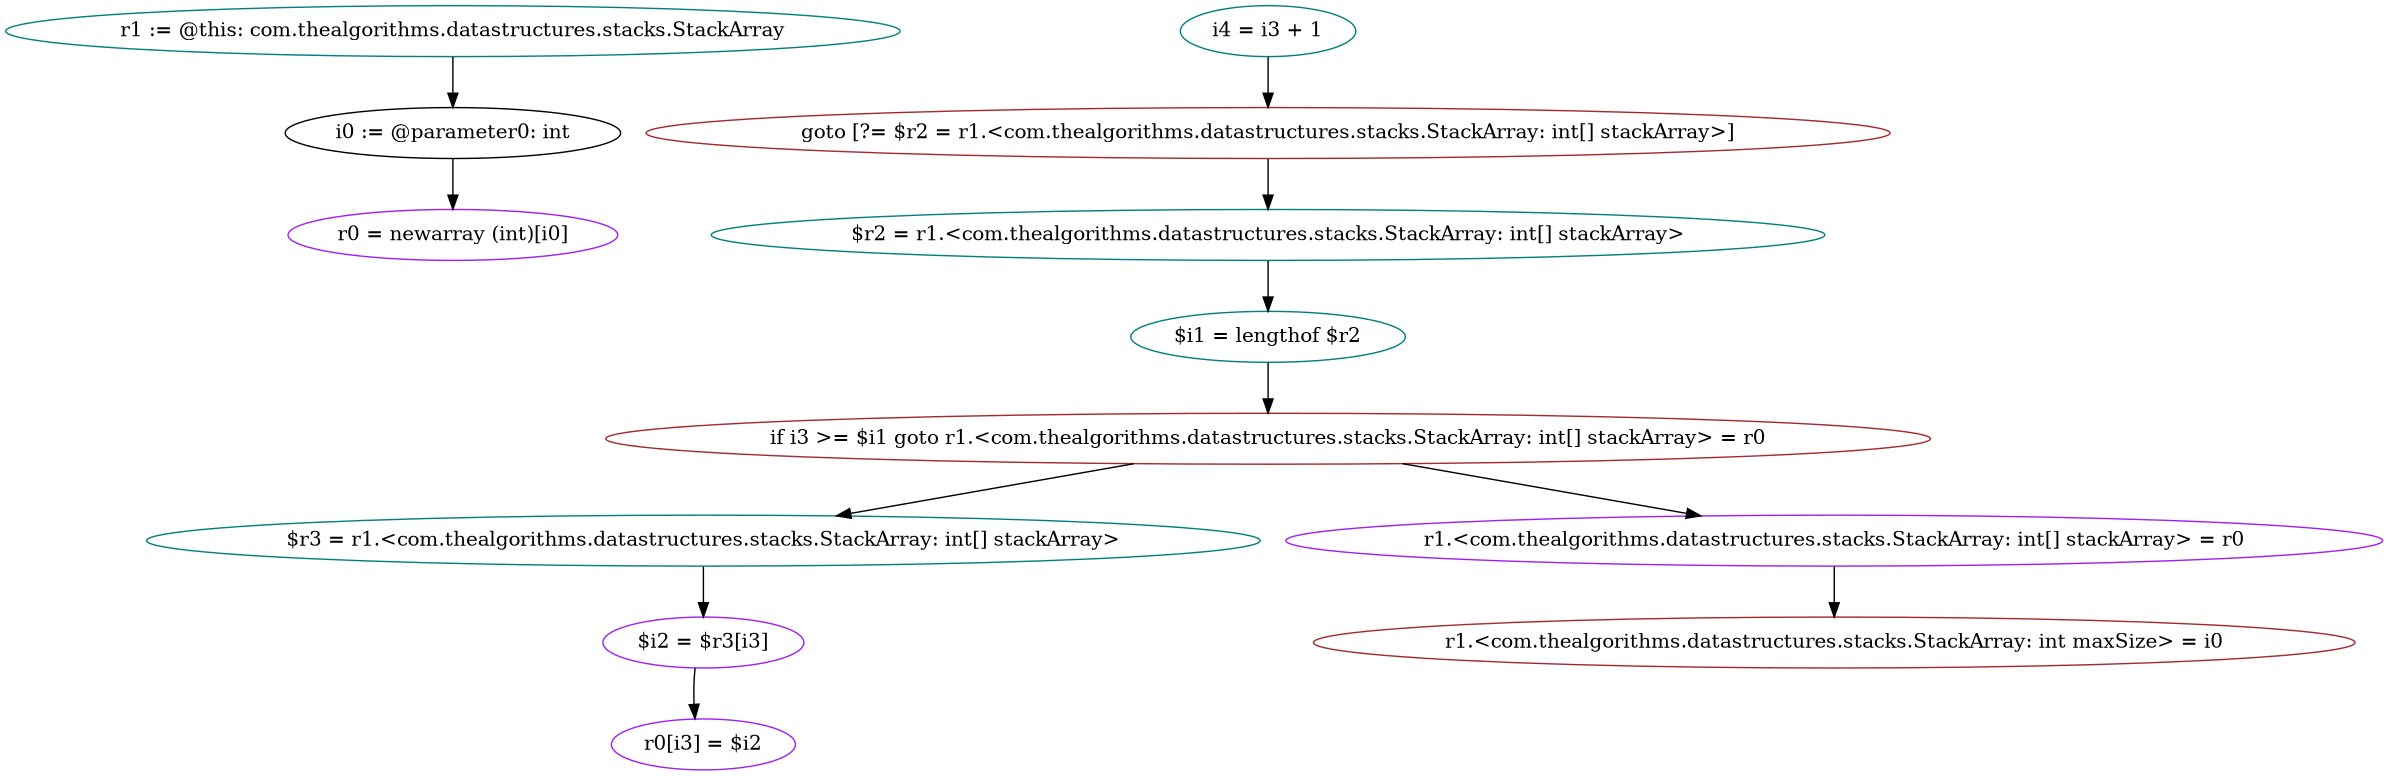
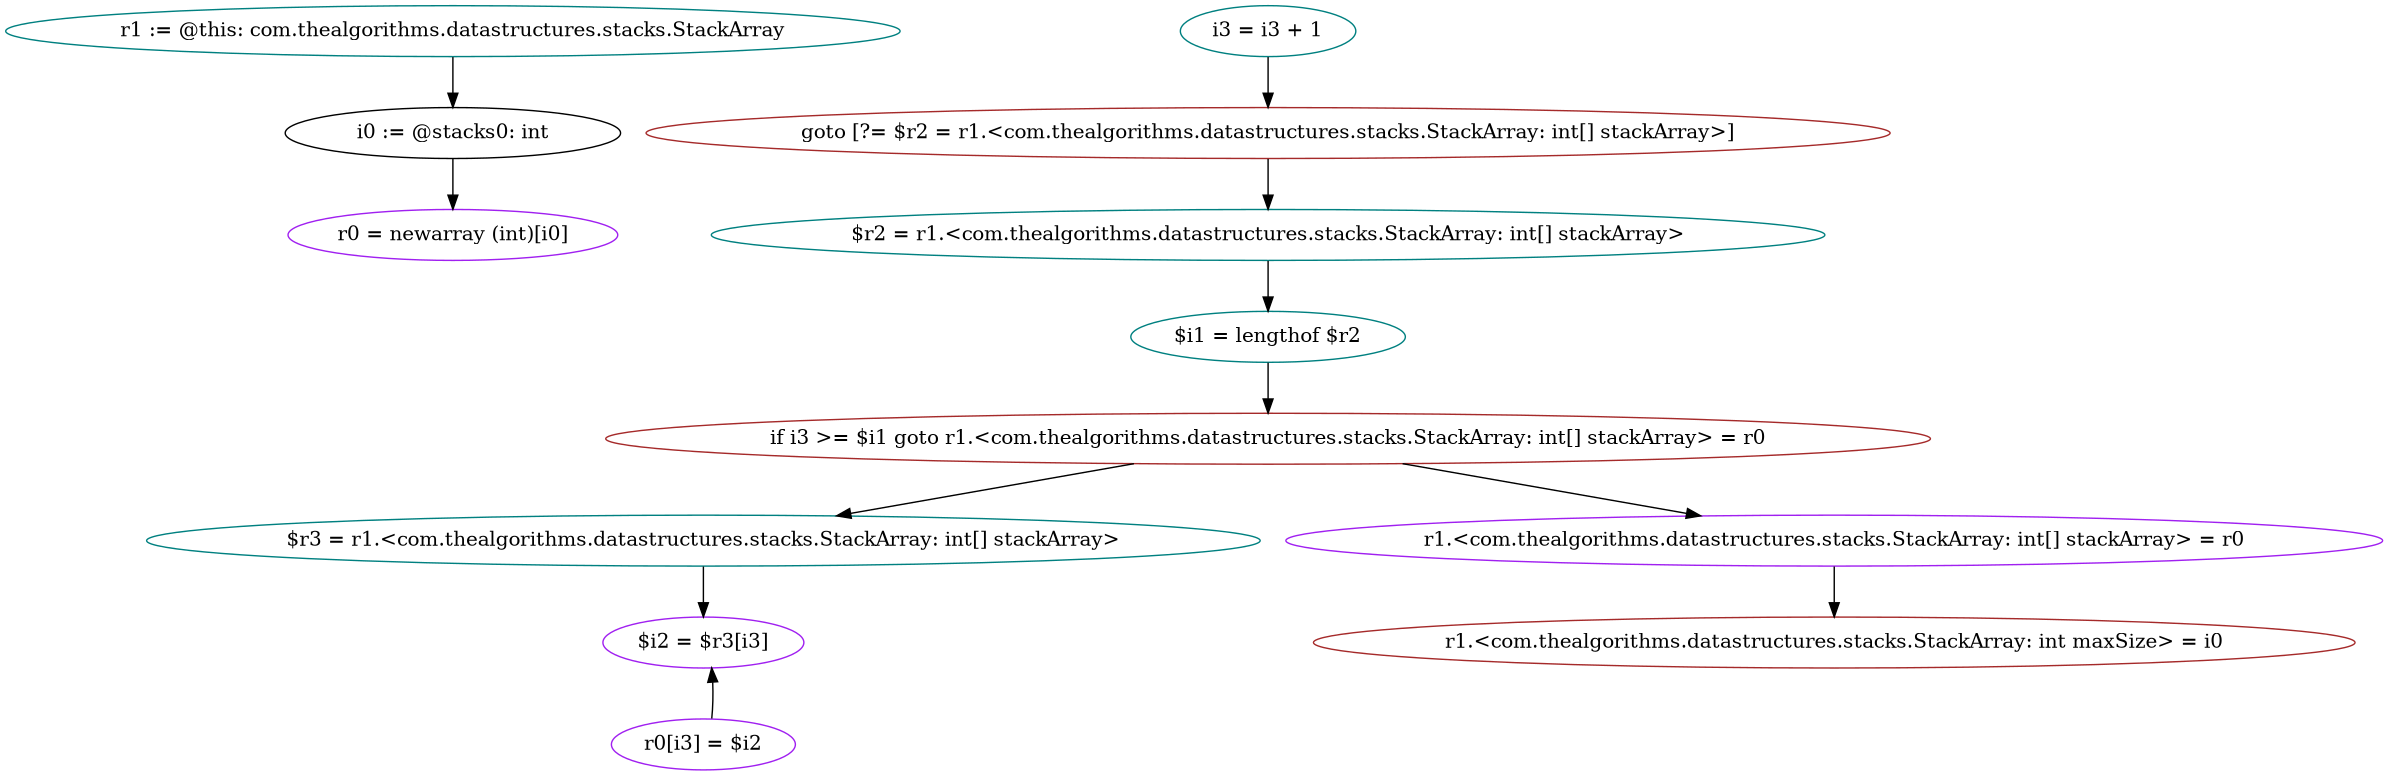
(1268, 31) -> (1268, 31)
(453, 133) -> (453, 133)
(694, 686) -> (713, 700)
